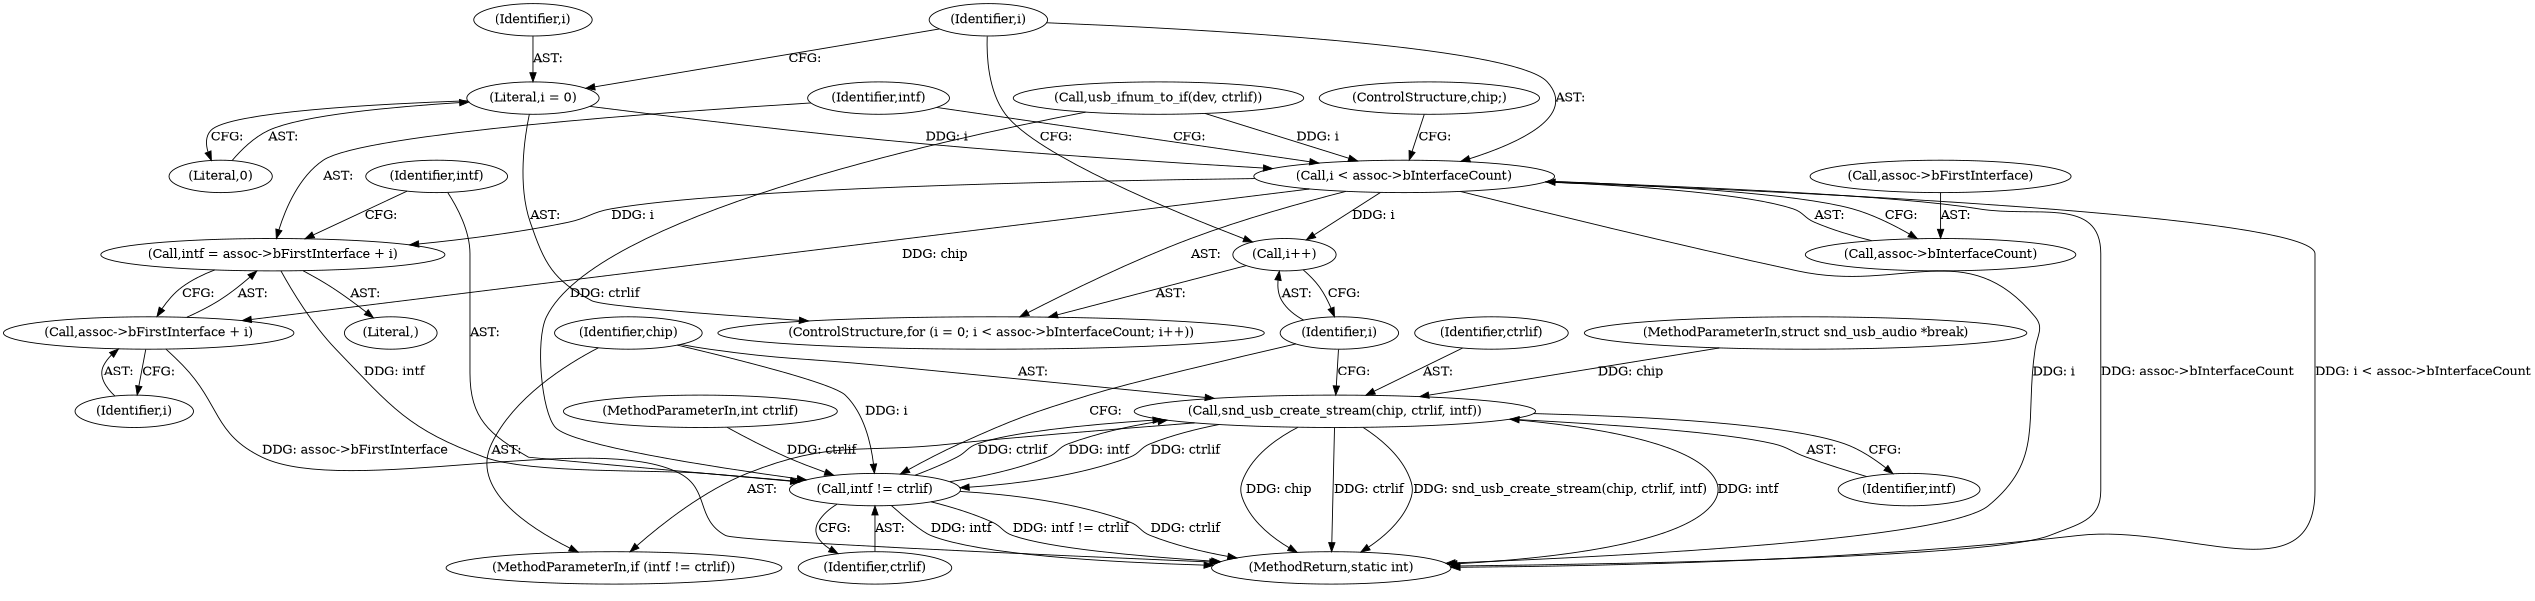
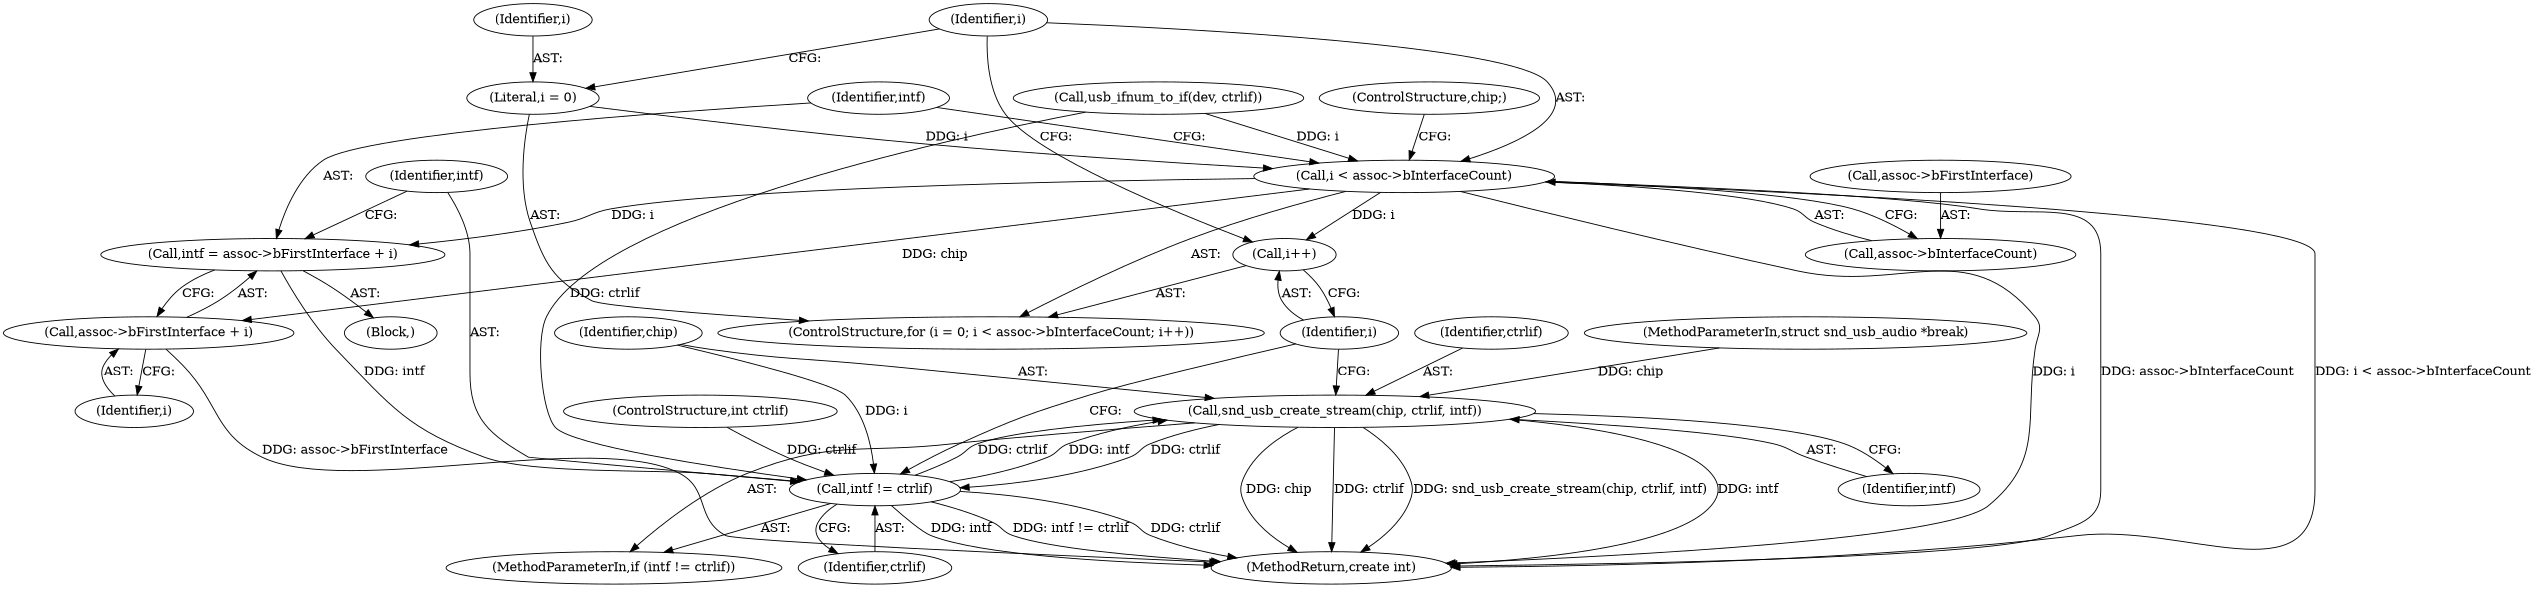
(221, 176) -> none
(391, 333) -> (391, 333)
(700, 411) -> (700, 411)
(492, 443) -> (752, 527)
(1331, 568) -> (1331, 568)
